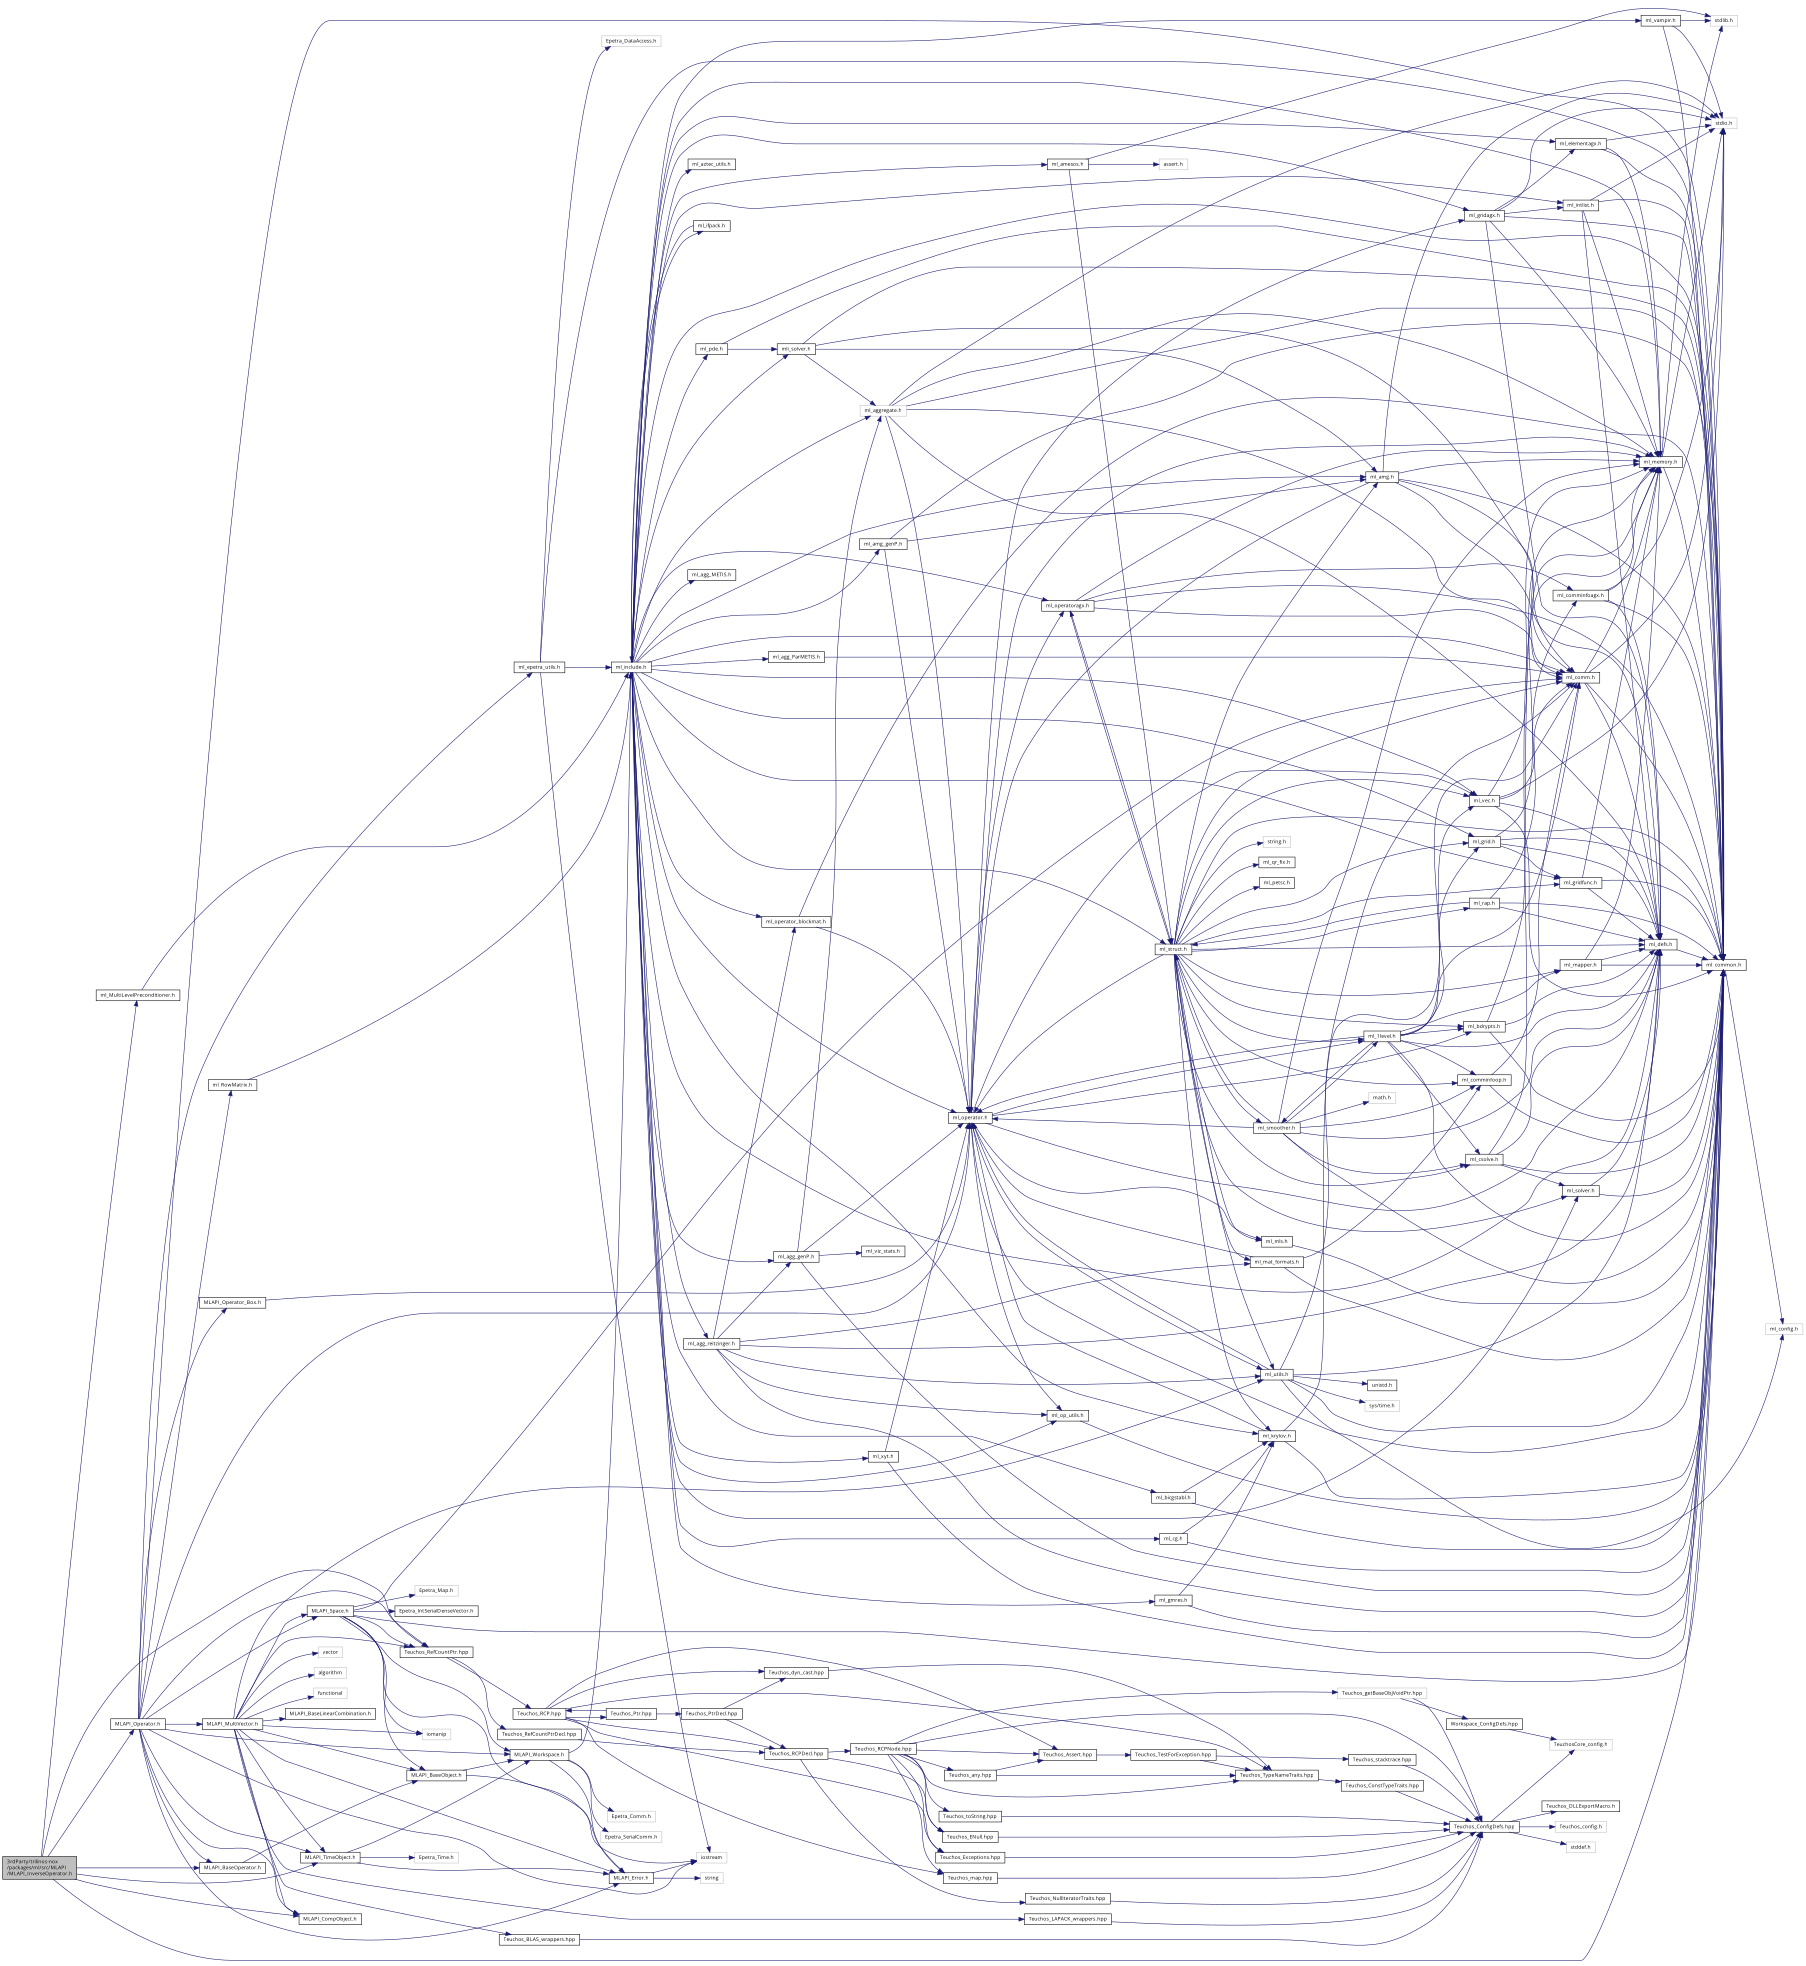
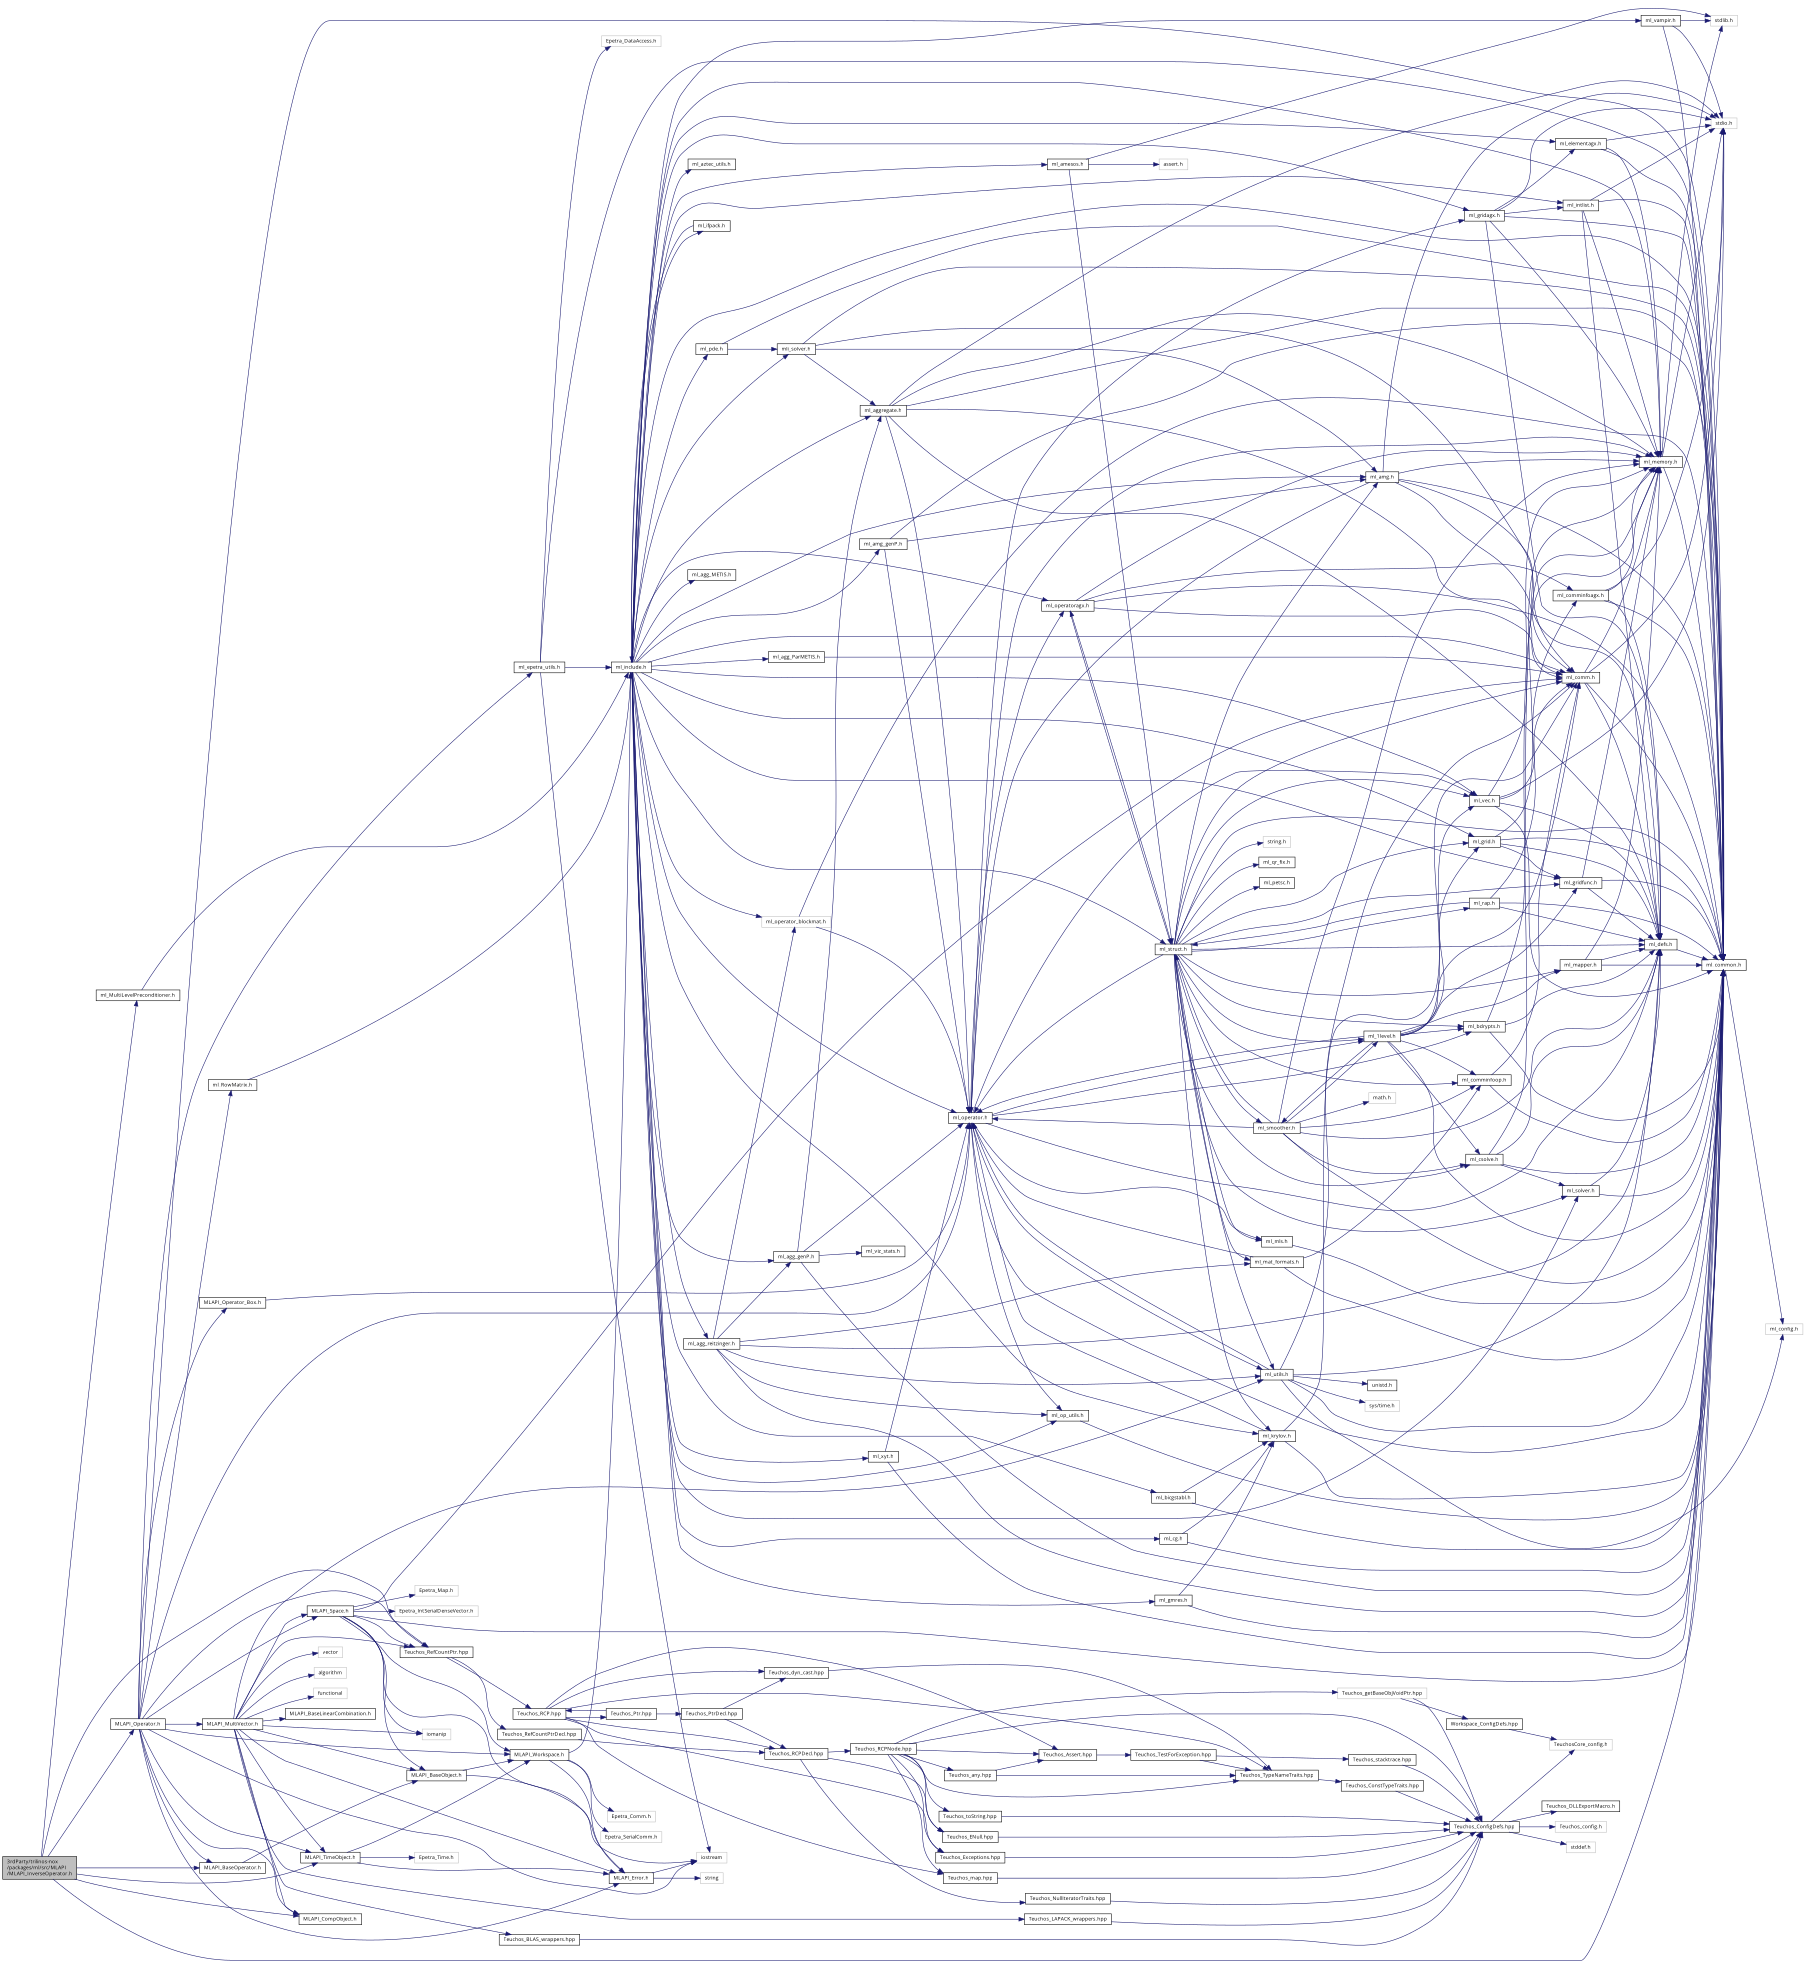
(883, 411) -> (883, 411)
(796, 922) -> (796, 922)
(1537, 1022) -> (1492, 971)
(1035, 1261) -> none
(437, 1611) -> (437, 1611)
